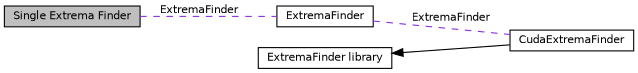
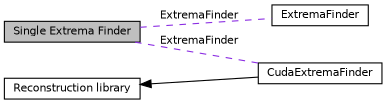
(442, 28) -> (197, 53)
(325, 58) -> (72, 89)
